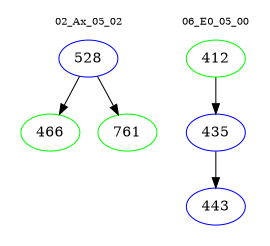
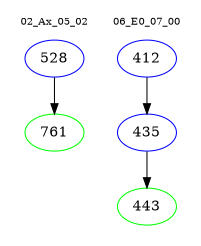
(216, 22) -> (147, 22)
(216, 59) -> (147, 59)
(50, 133) -> none
(216, 207) -> (147, 207)
